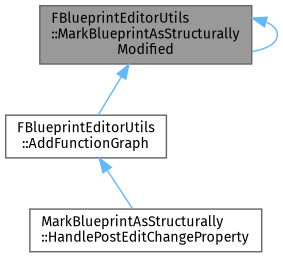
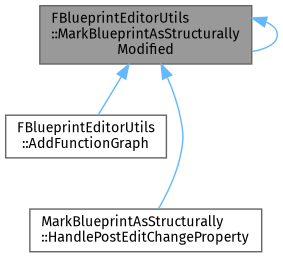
(120, 190) -> (182, 144)
